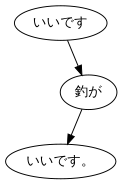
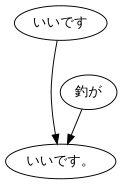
(73, 53) -> (51, 87)
